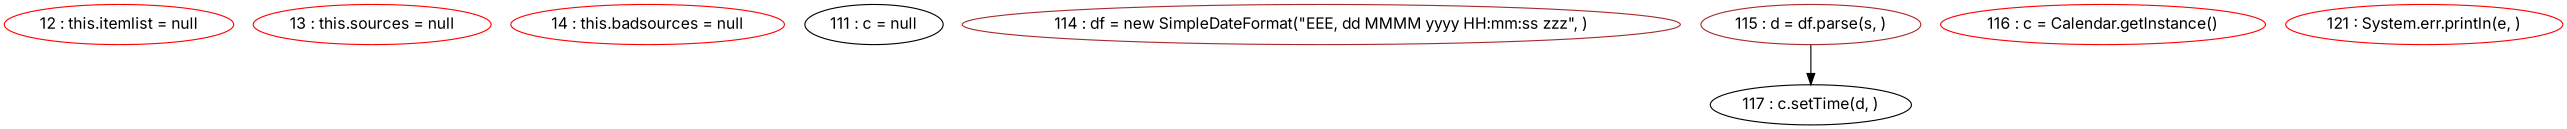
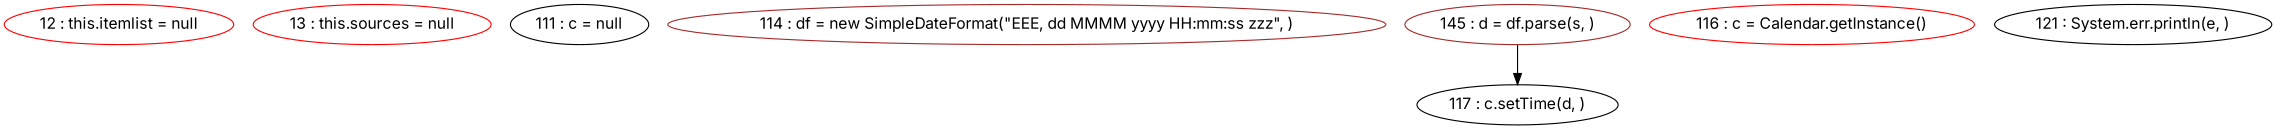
(648, 25) -> none
(1811, 25) -> (1518, 25)
(2424, 25) -> (2133, 25)
